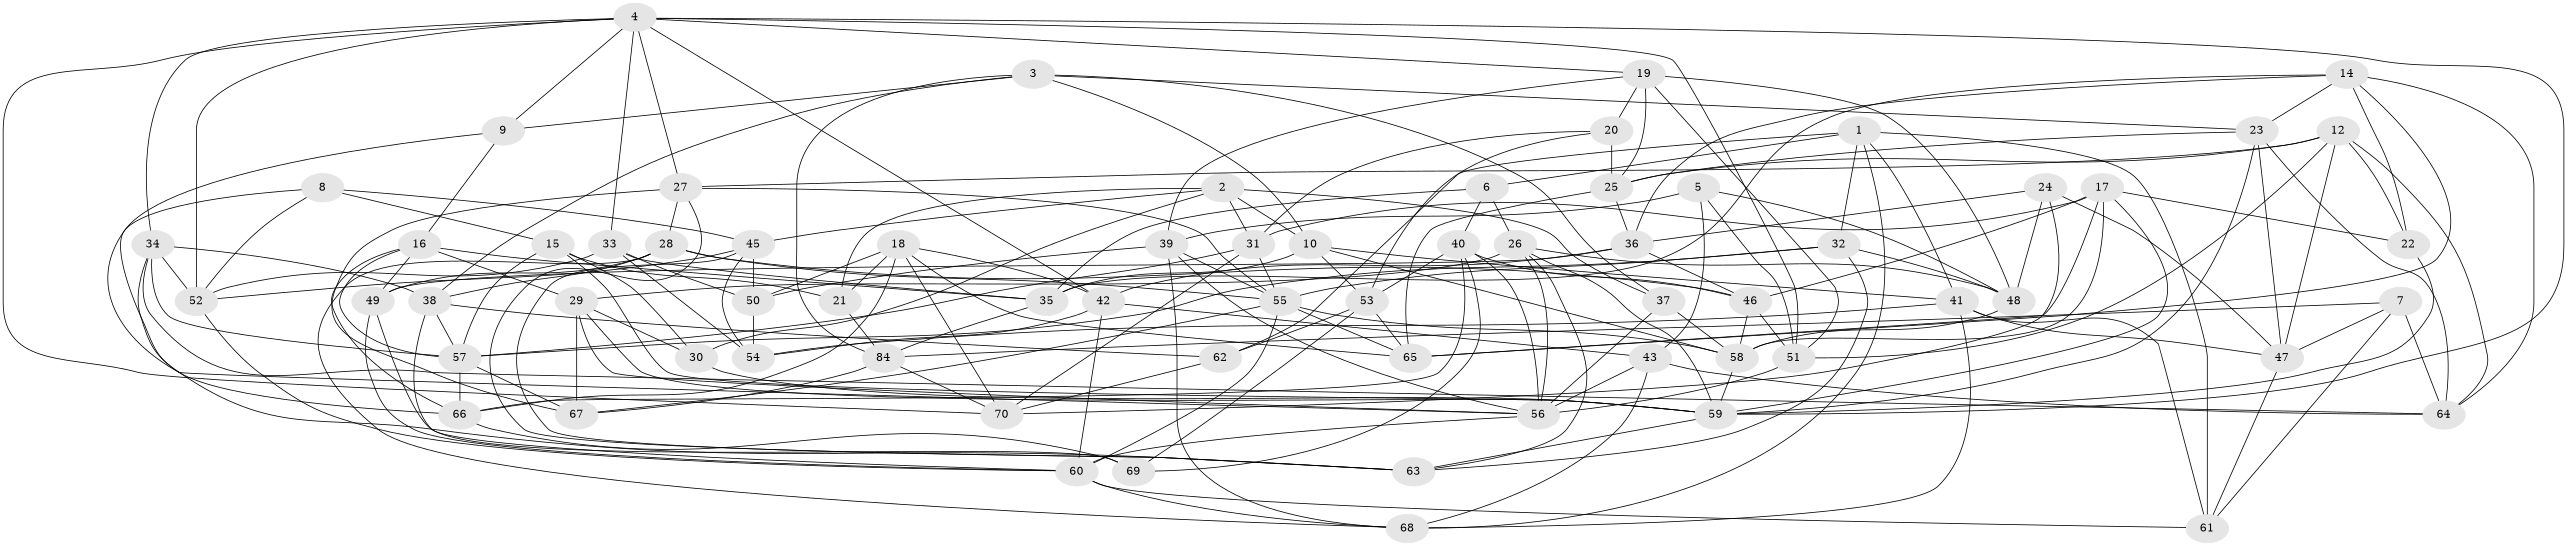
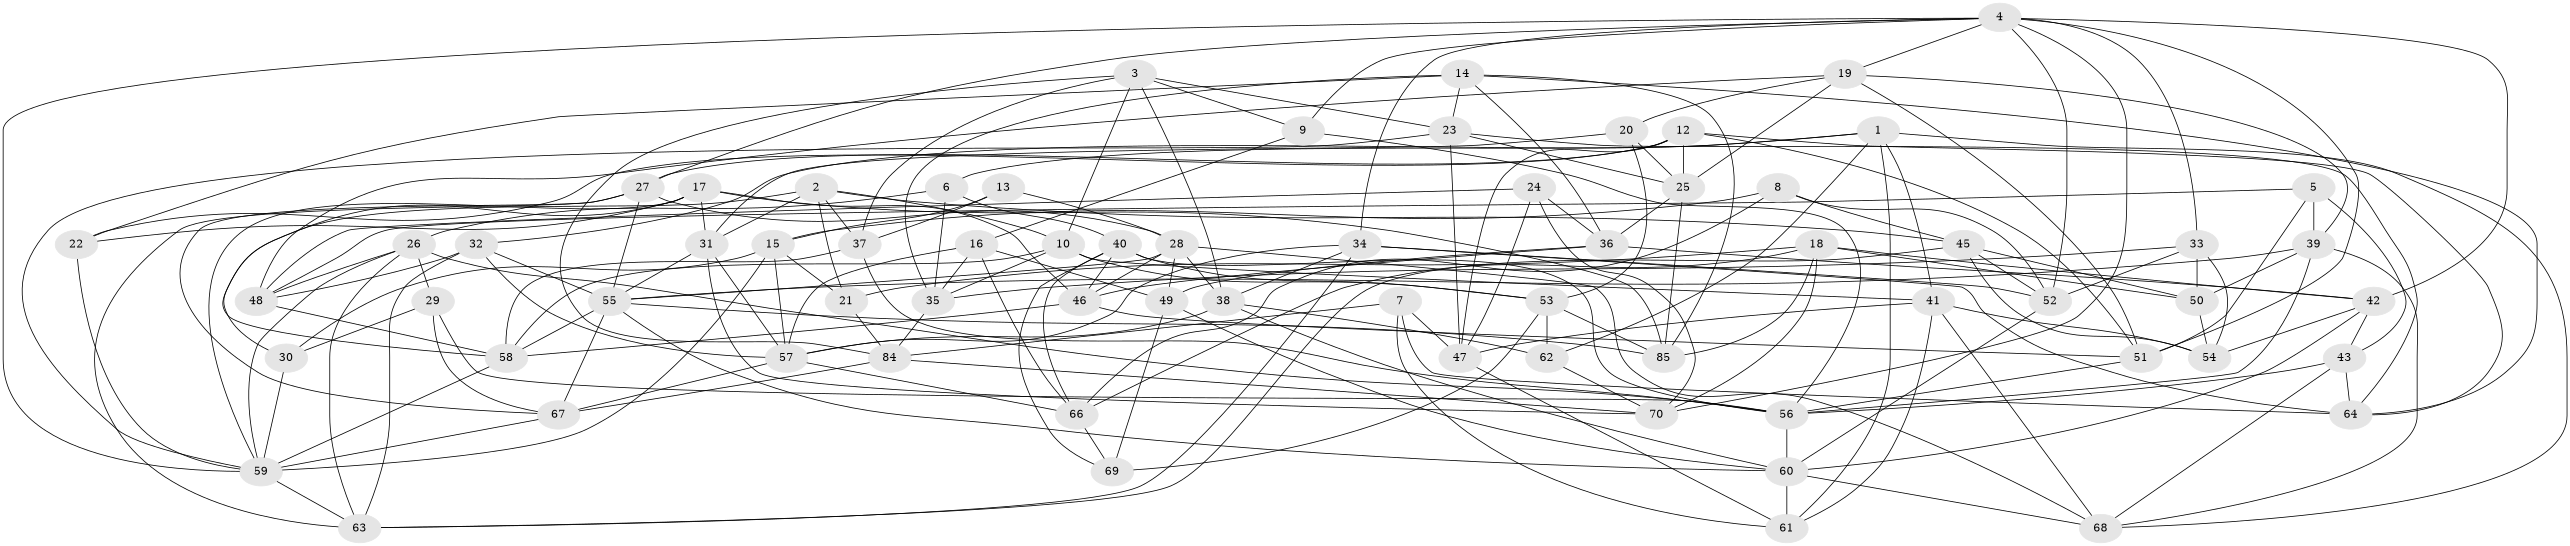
none -> (1003, 188)
(483, 268) -> none
(1411, 358) -> (1664, 358)
(1128, 400) -> (410, 443)
